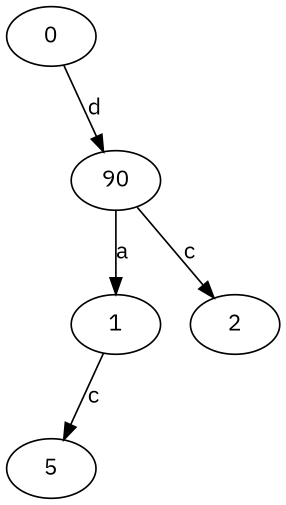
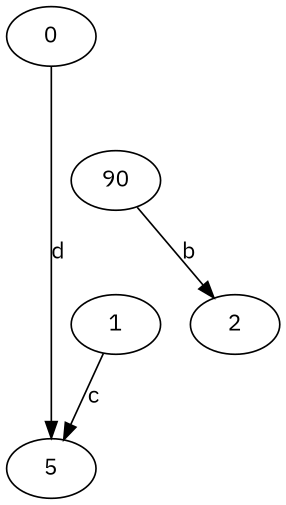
(80, 101) -> (51, 244)
(116, 244) -> none
(190, 252) -> (190, 252)
